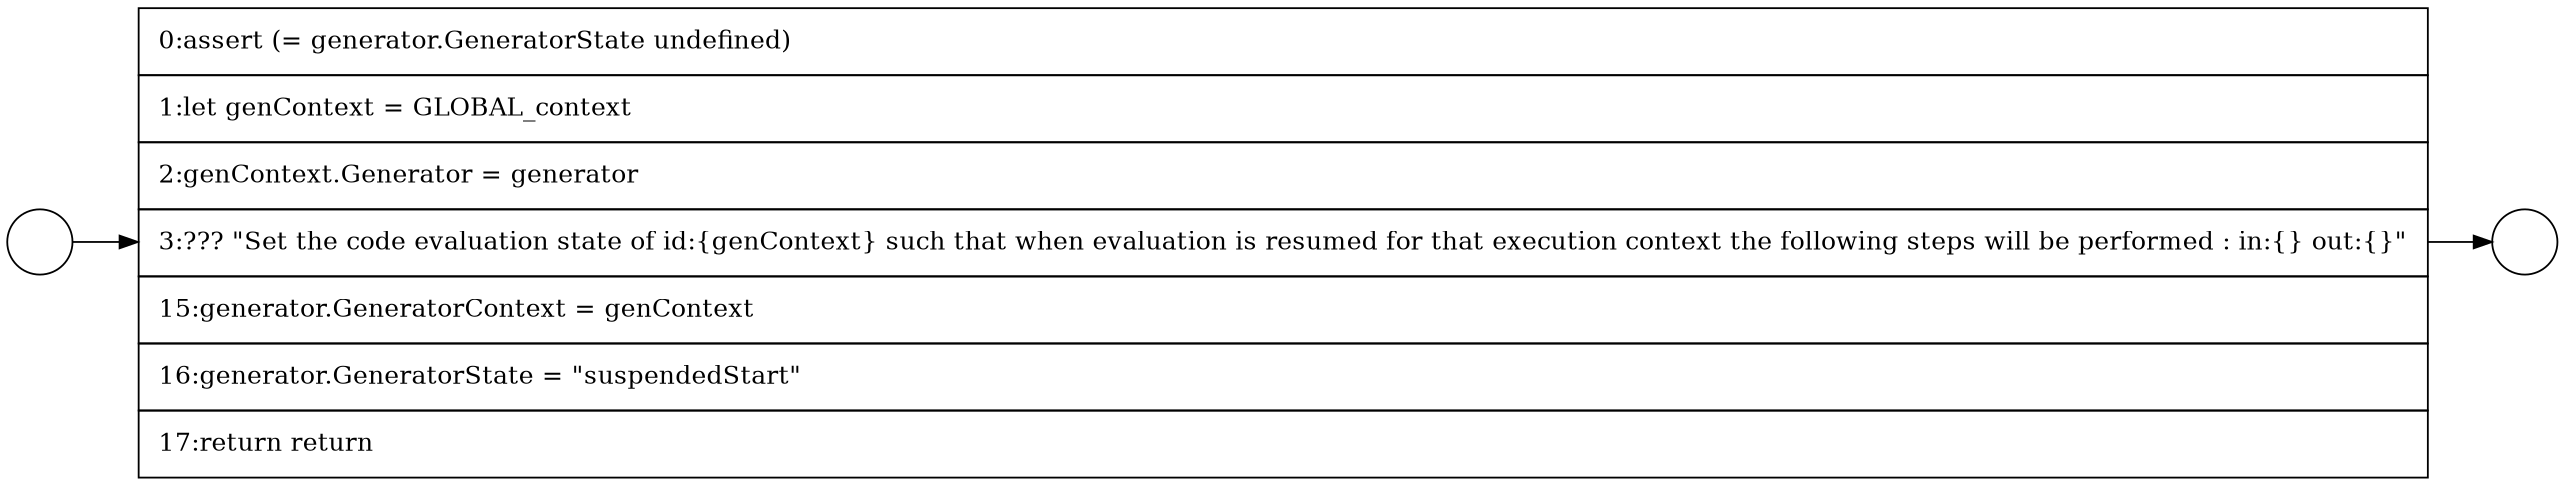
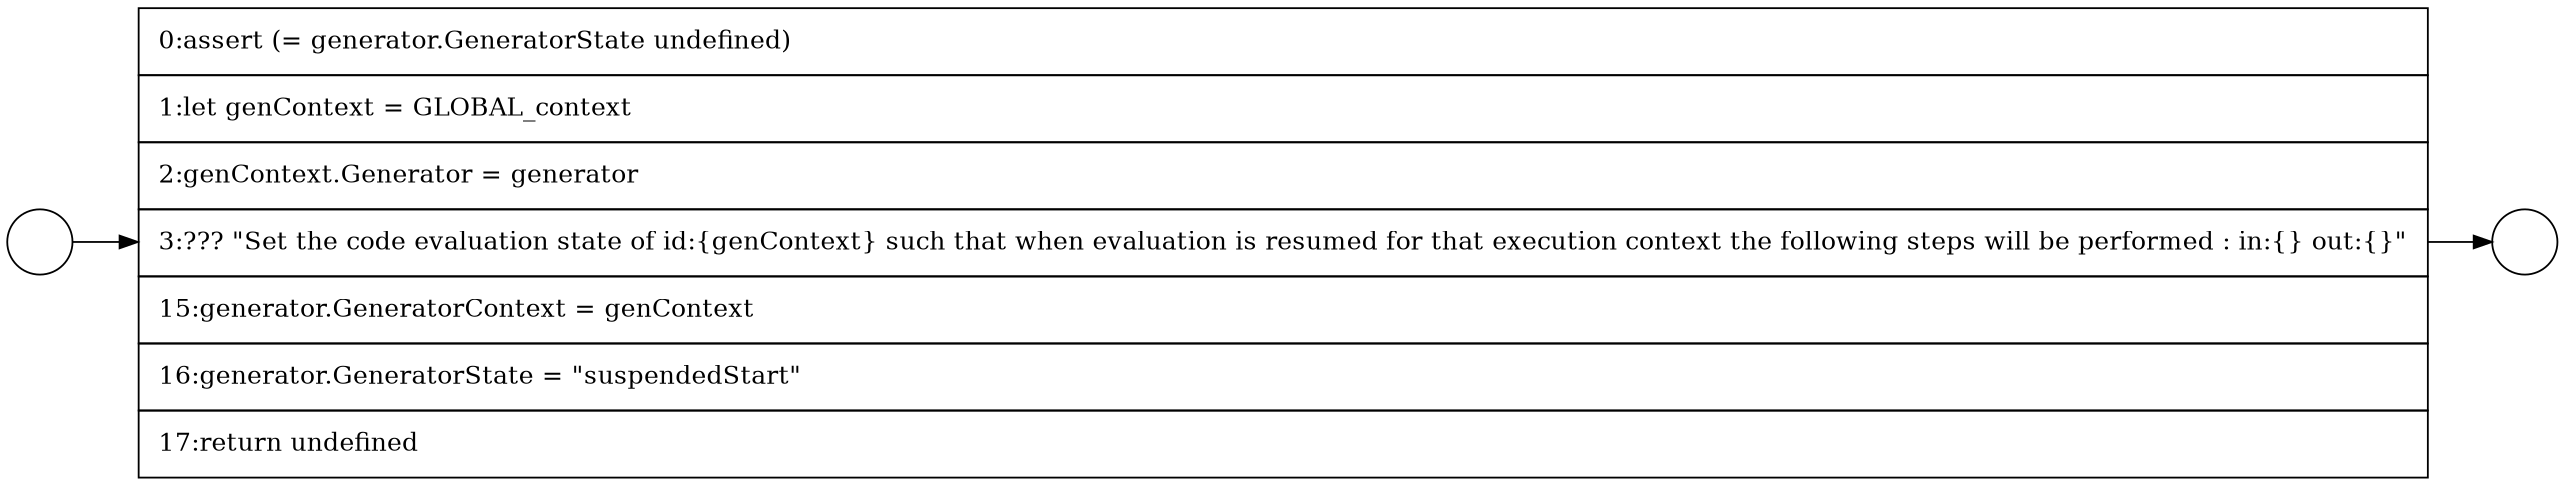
(266, 443) -> (289, 443)
